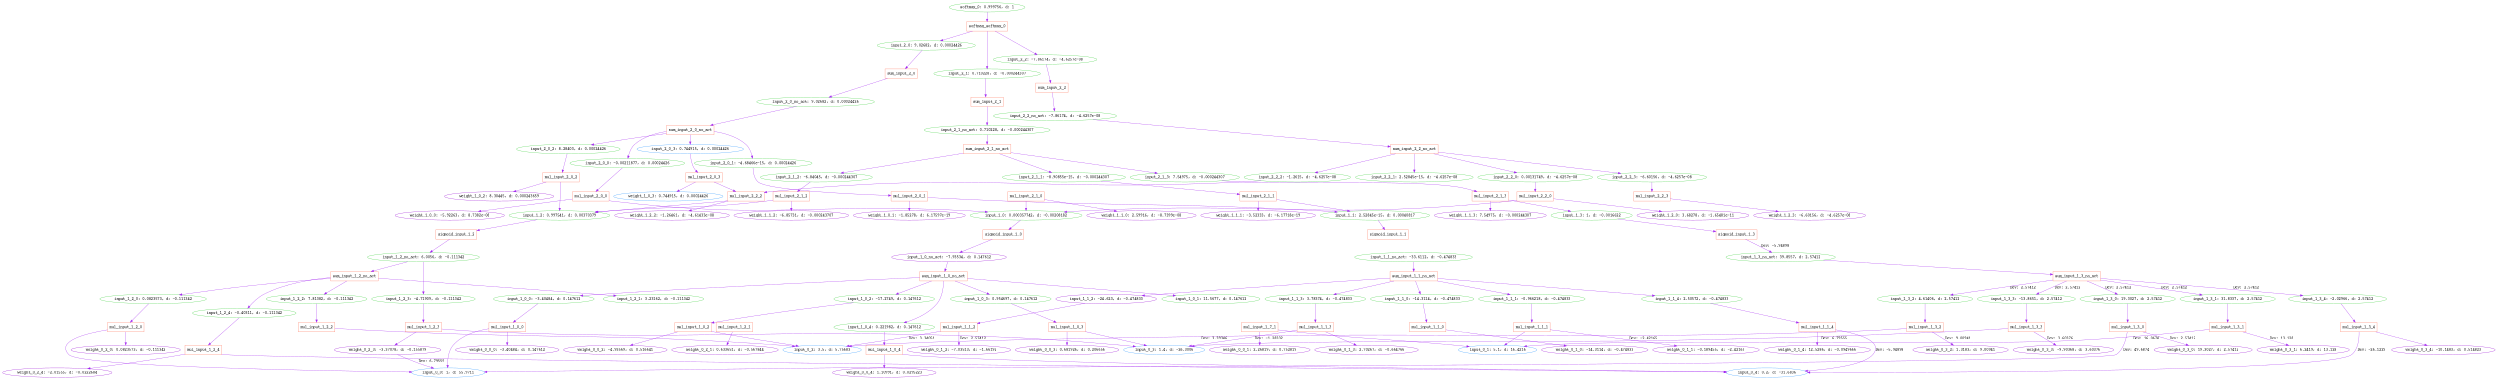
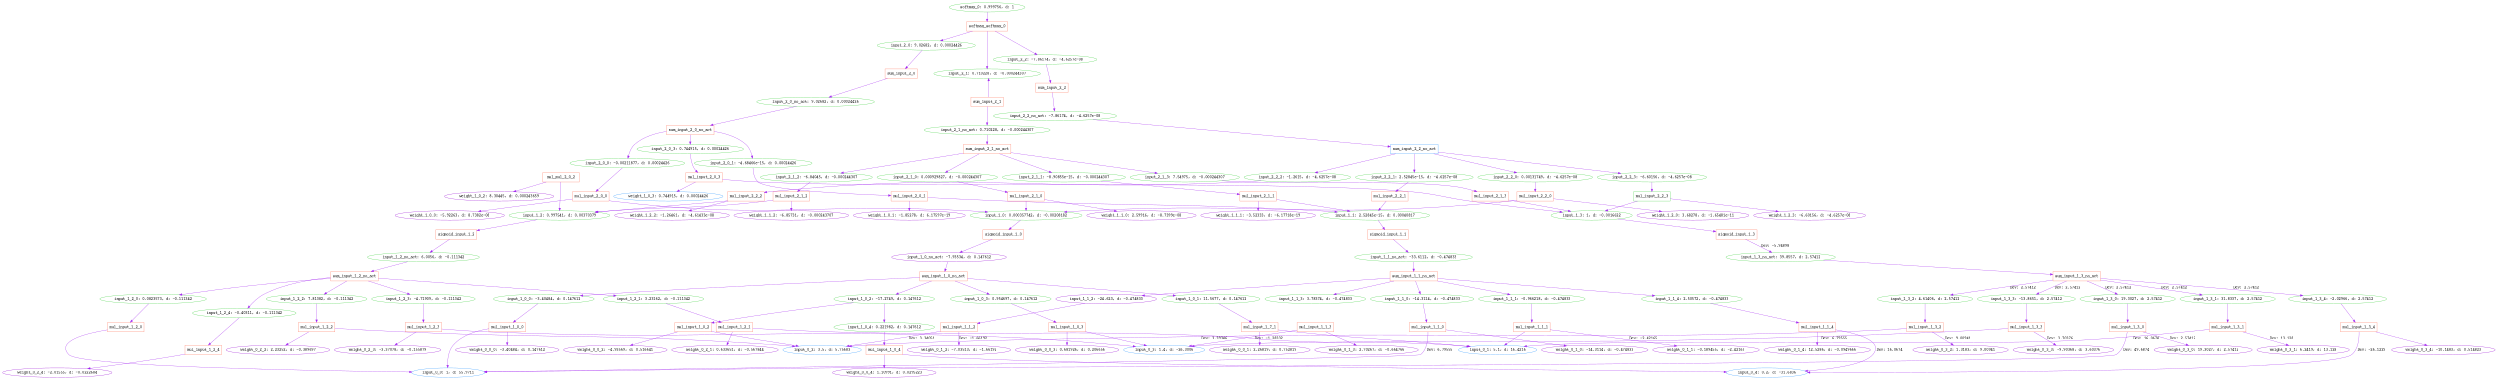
(985, 86) -> (989, 89)
(568, 149) -> none
(690, 149) -> (690, 149)
(1414, 149) -> (1414, 149)
(561, 177) -> (561, 177)
none -> (937, 177)
(724, 186) -> (1205, 185)
none -> (1390, 196)
(1652, 196) -> (1652, 196)
none -> (1623, 205)
(1490, 215) -> none
none -> (1400, 245)
(423, 277) -> (388, 287)
(933, 308) -> (884, 312)
none -> (1234, 312)
(1315, 312) -> none
none -> (692, 313)
none -> (1110, 333)
(973, 339) -> (973, 339)
(2060, 339) -> (2060, 339)
(126, 350) -> none
none -> (278, 350)
(1890, 350) -> (1890, 350)
(414, 362) -> (966, 364)
(973, 365) -> none
